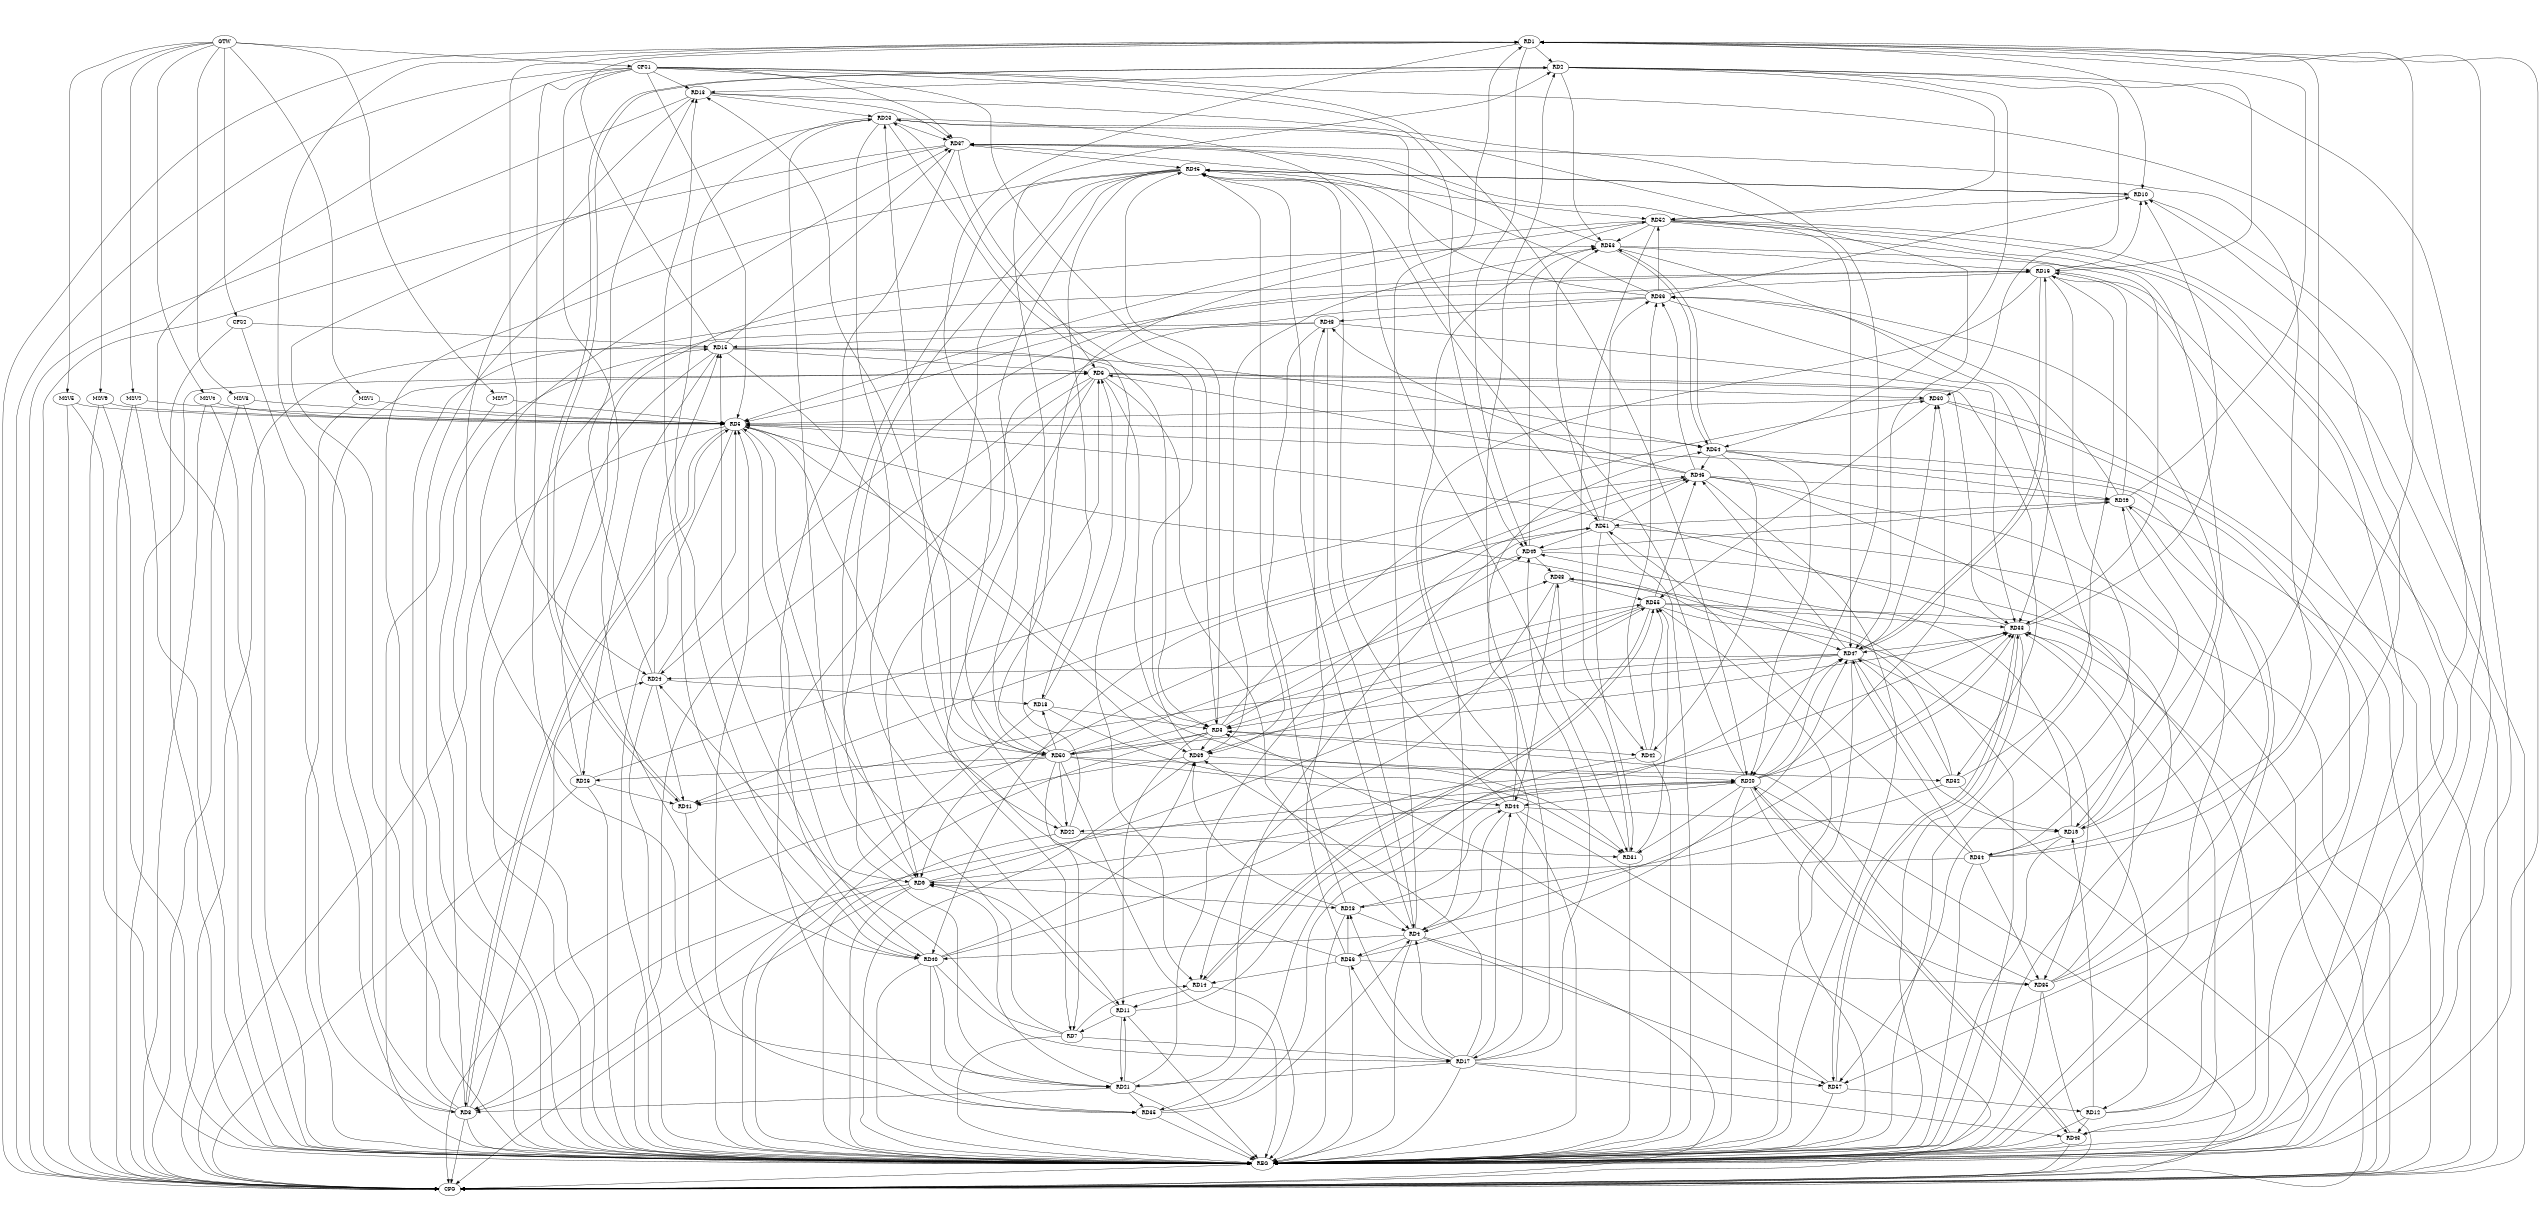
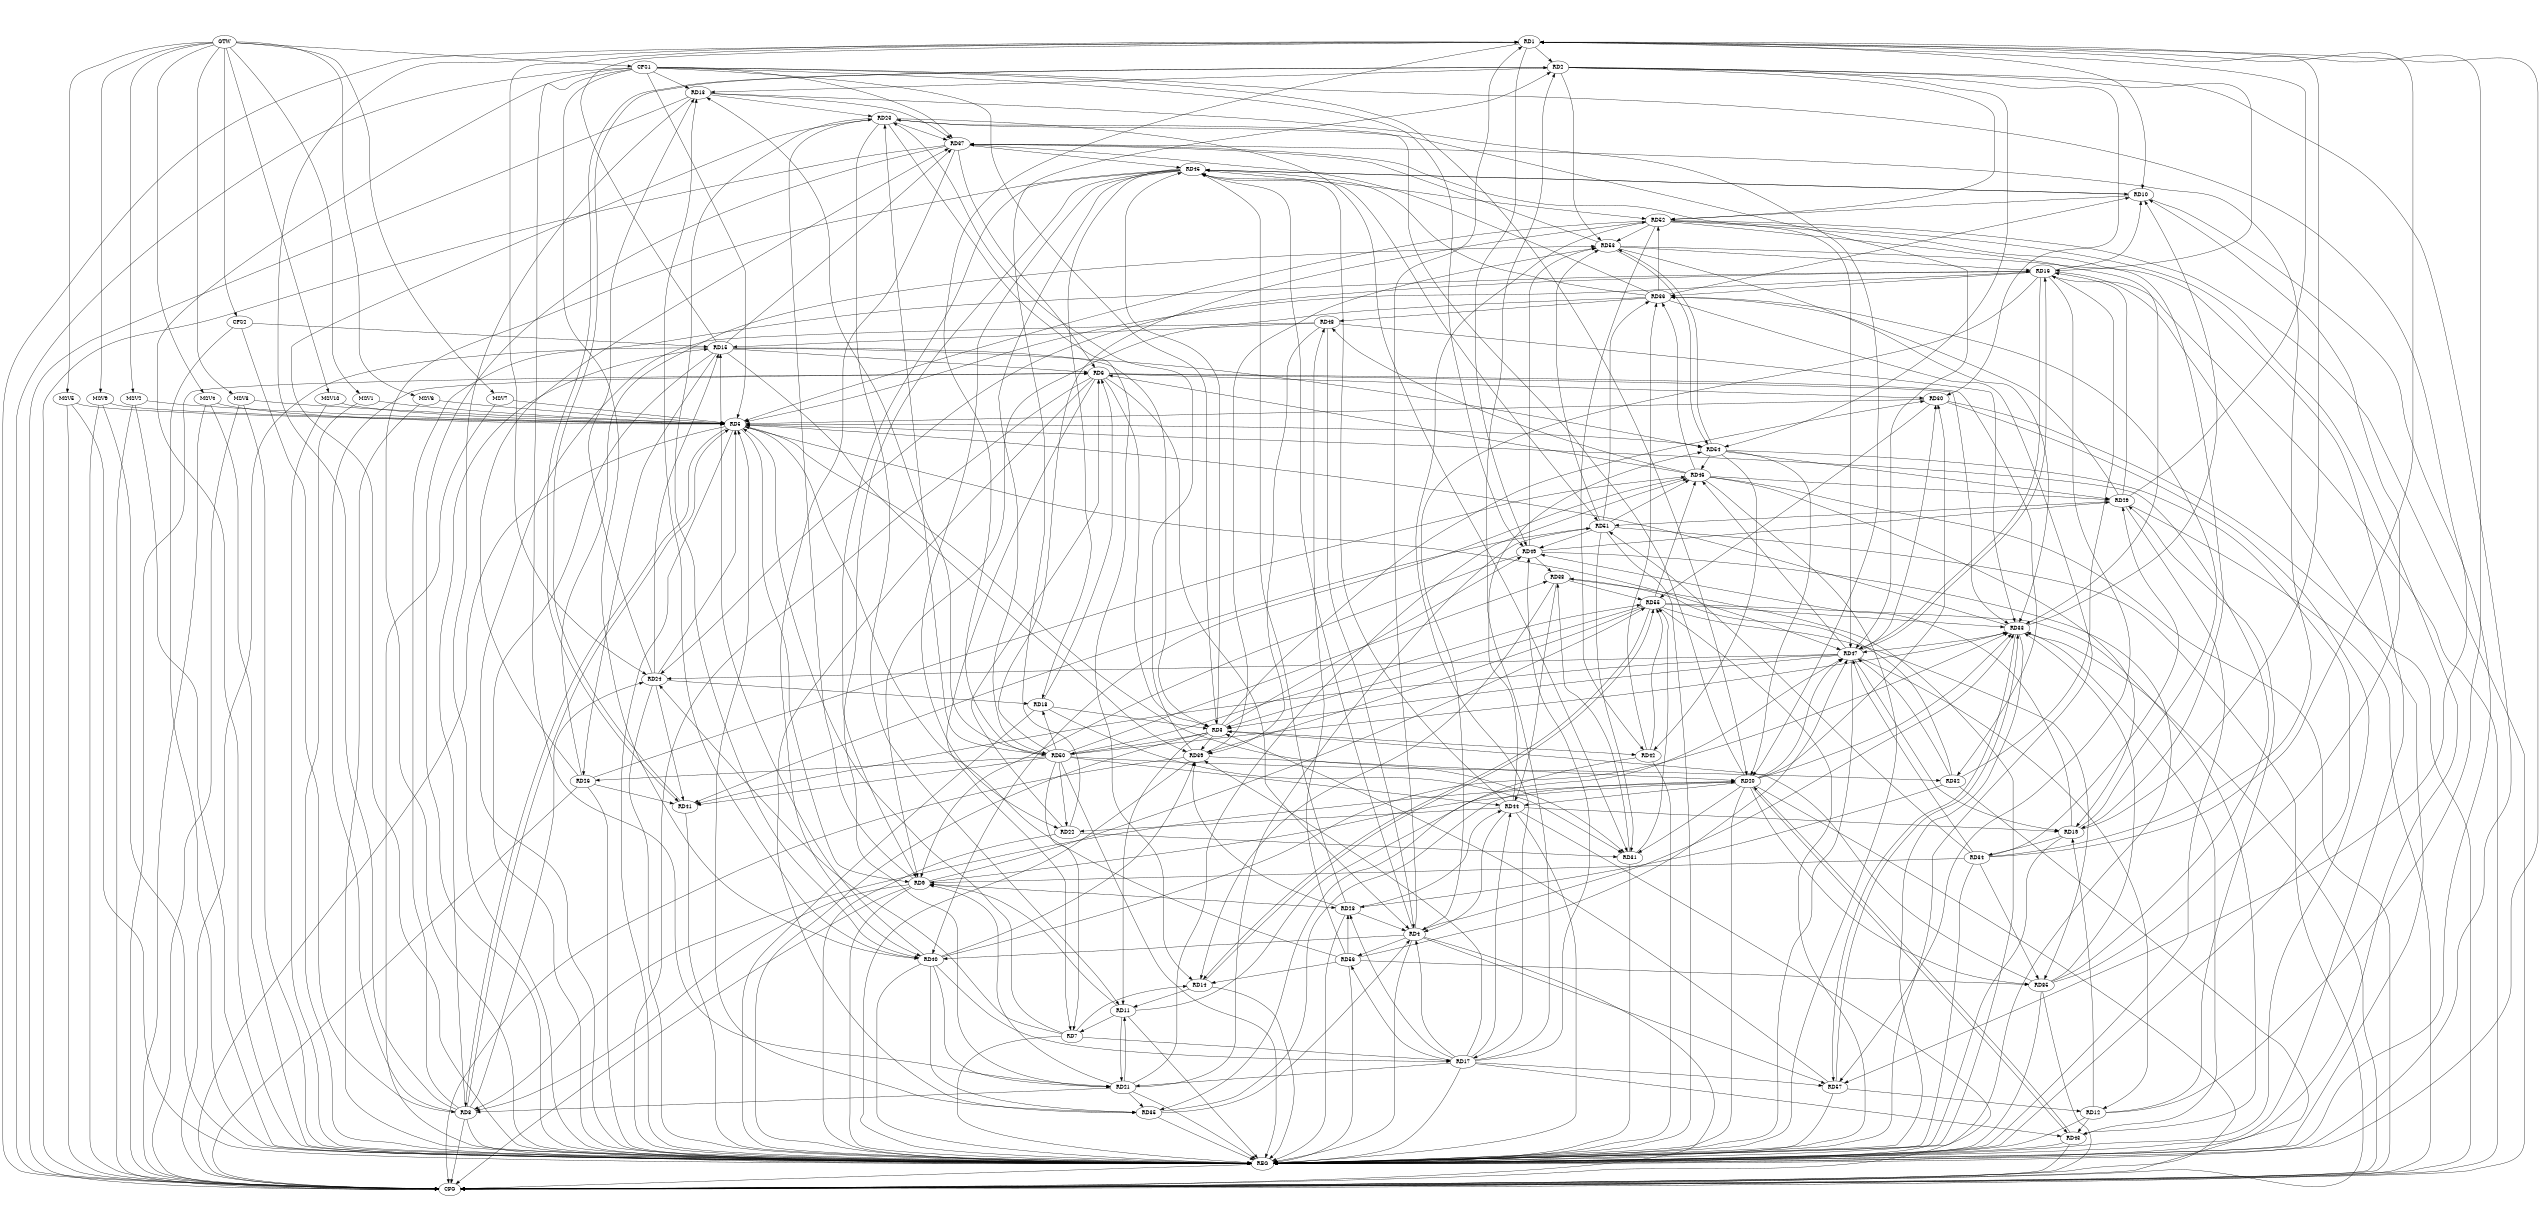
none -> (1852, 284)
none -> (330, 399)
none -> (426, 399)
